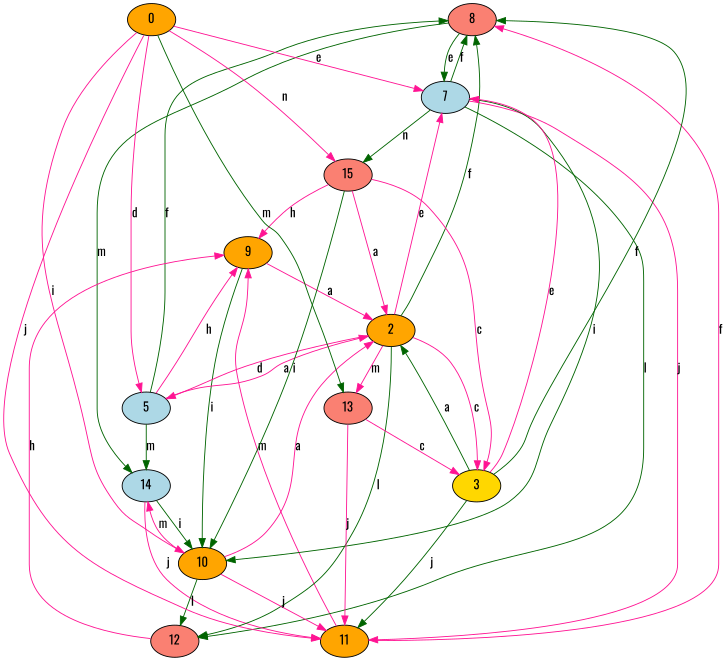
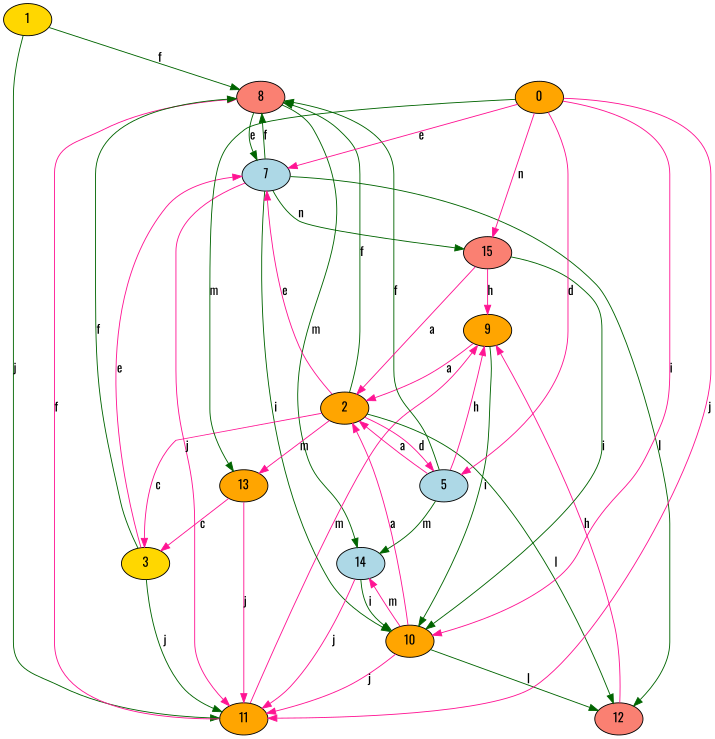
none -> (28, 20)
(472, 297) -> none
(348, 408) -> (244, 486)
(439, 411) -> none
